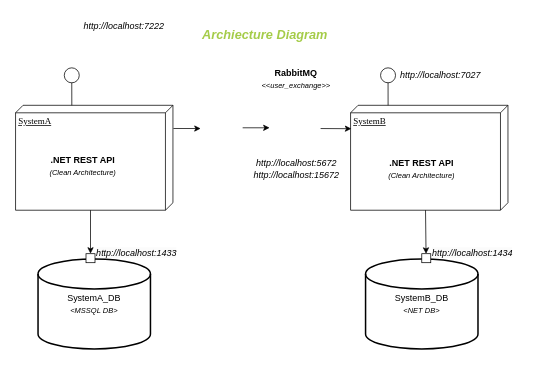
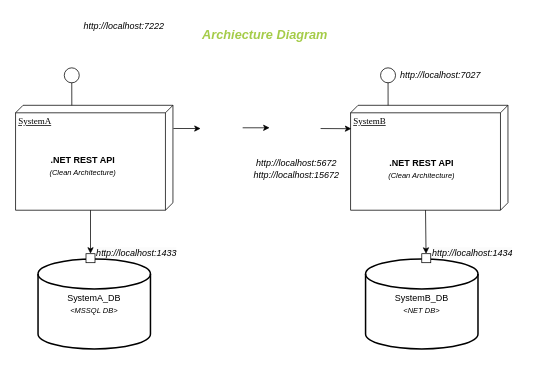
(296, 79) -> none
